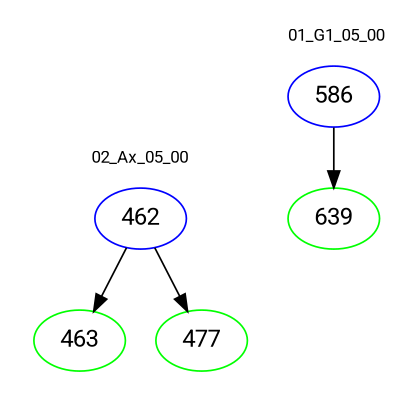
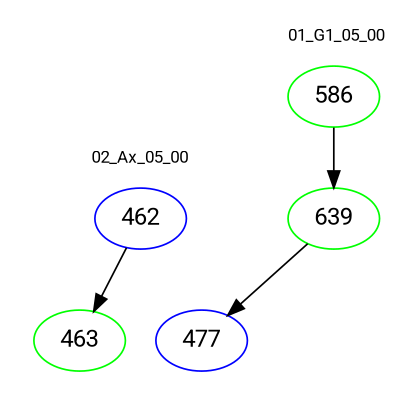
(334, 97) -> (334, 97)
(167, 272) -> (274, 274)
(202, 341) -> (202, 341)
